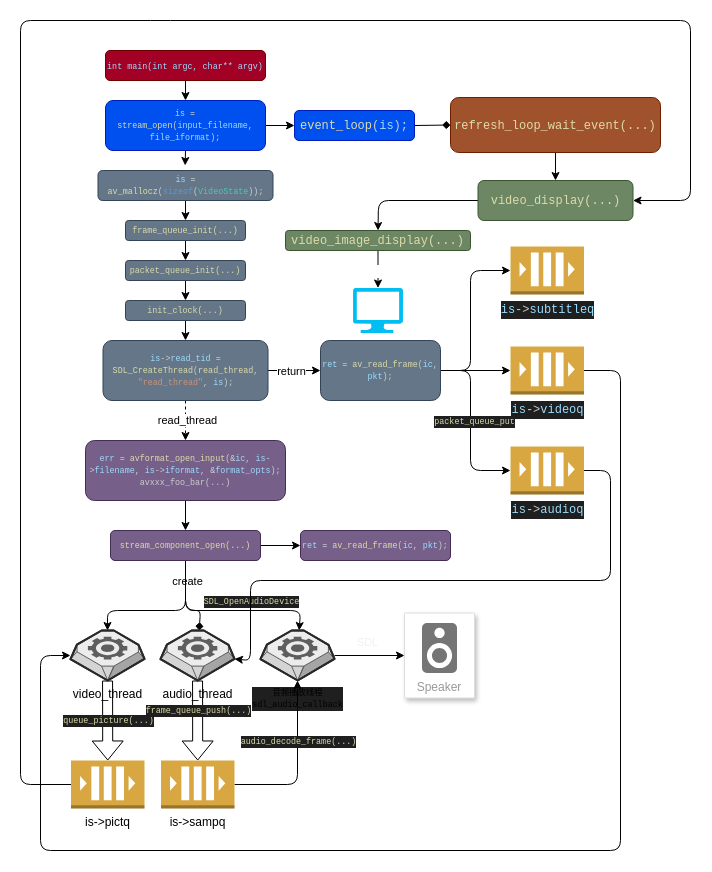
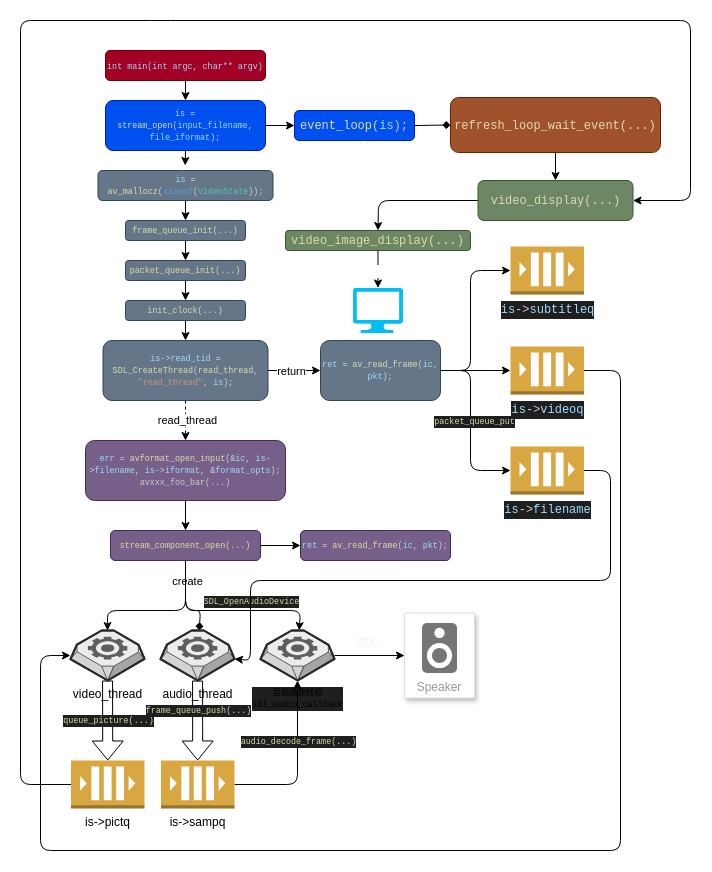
(548, 509) -> (548, 509)
